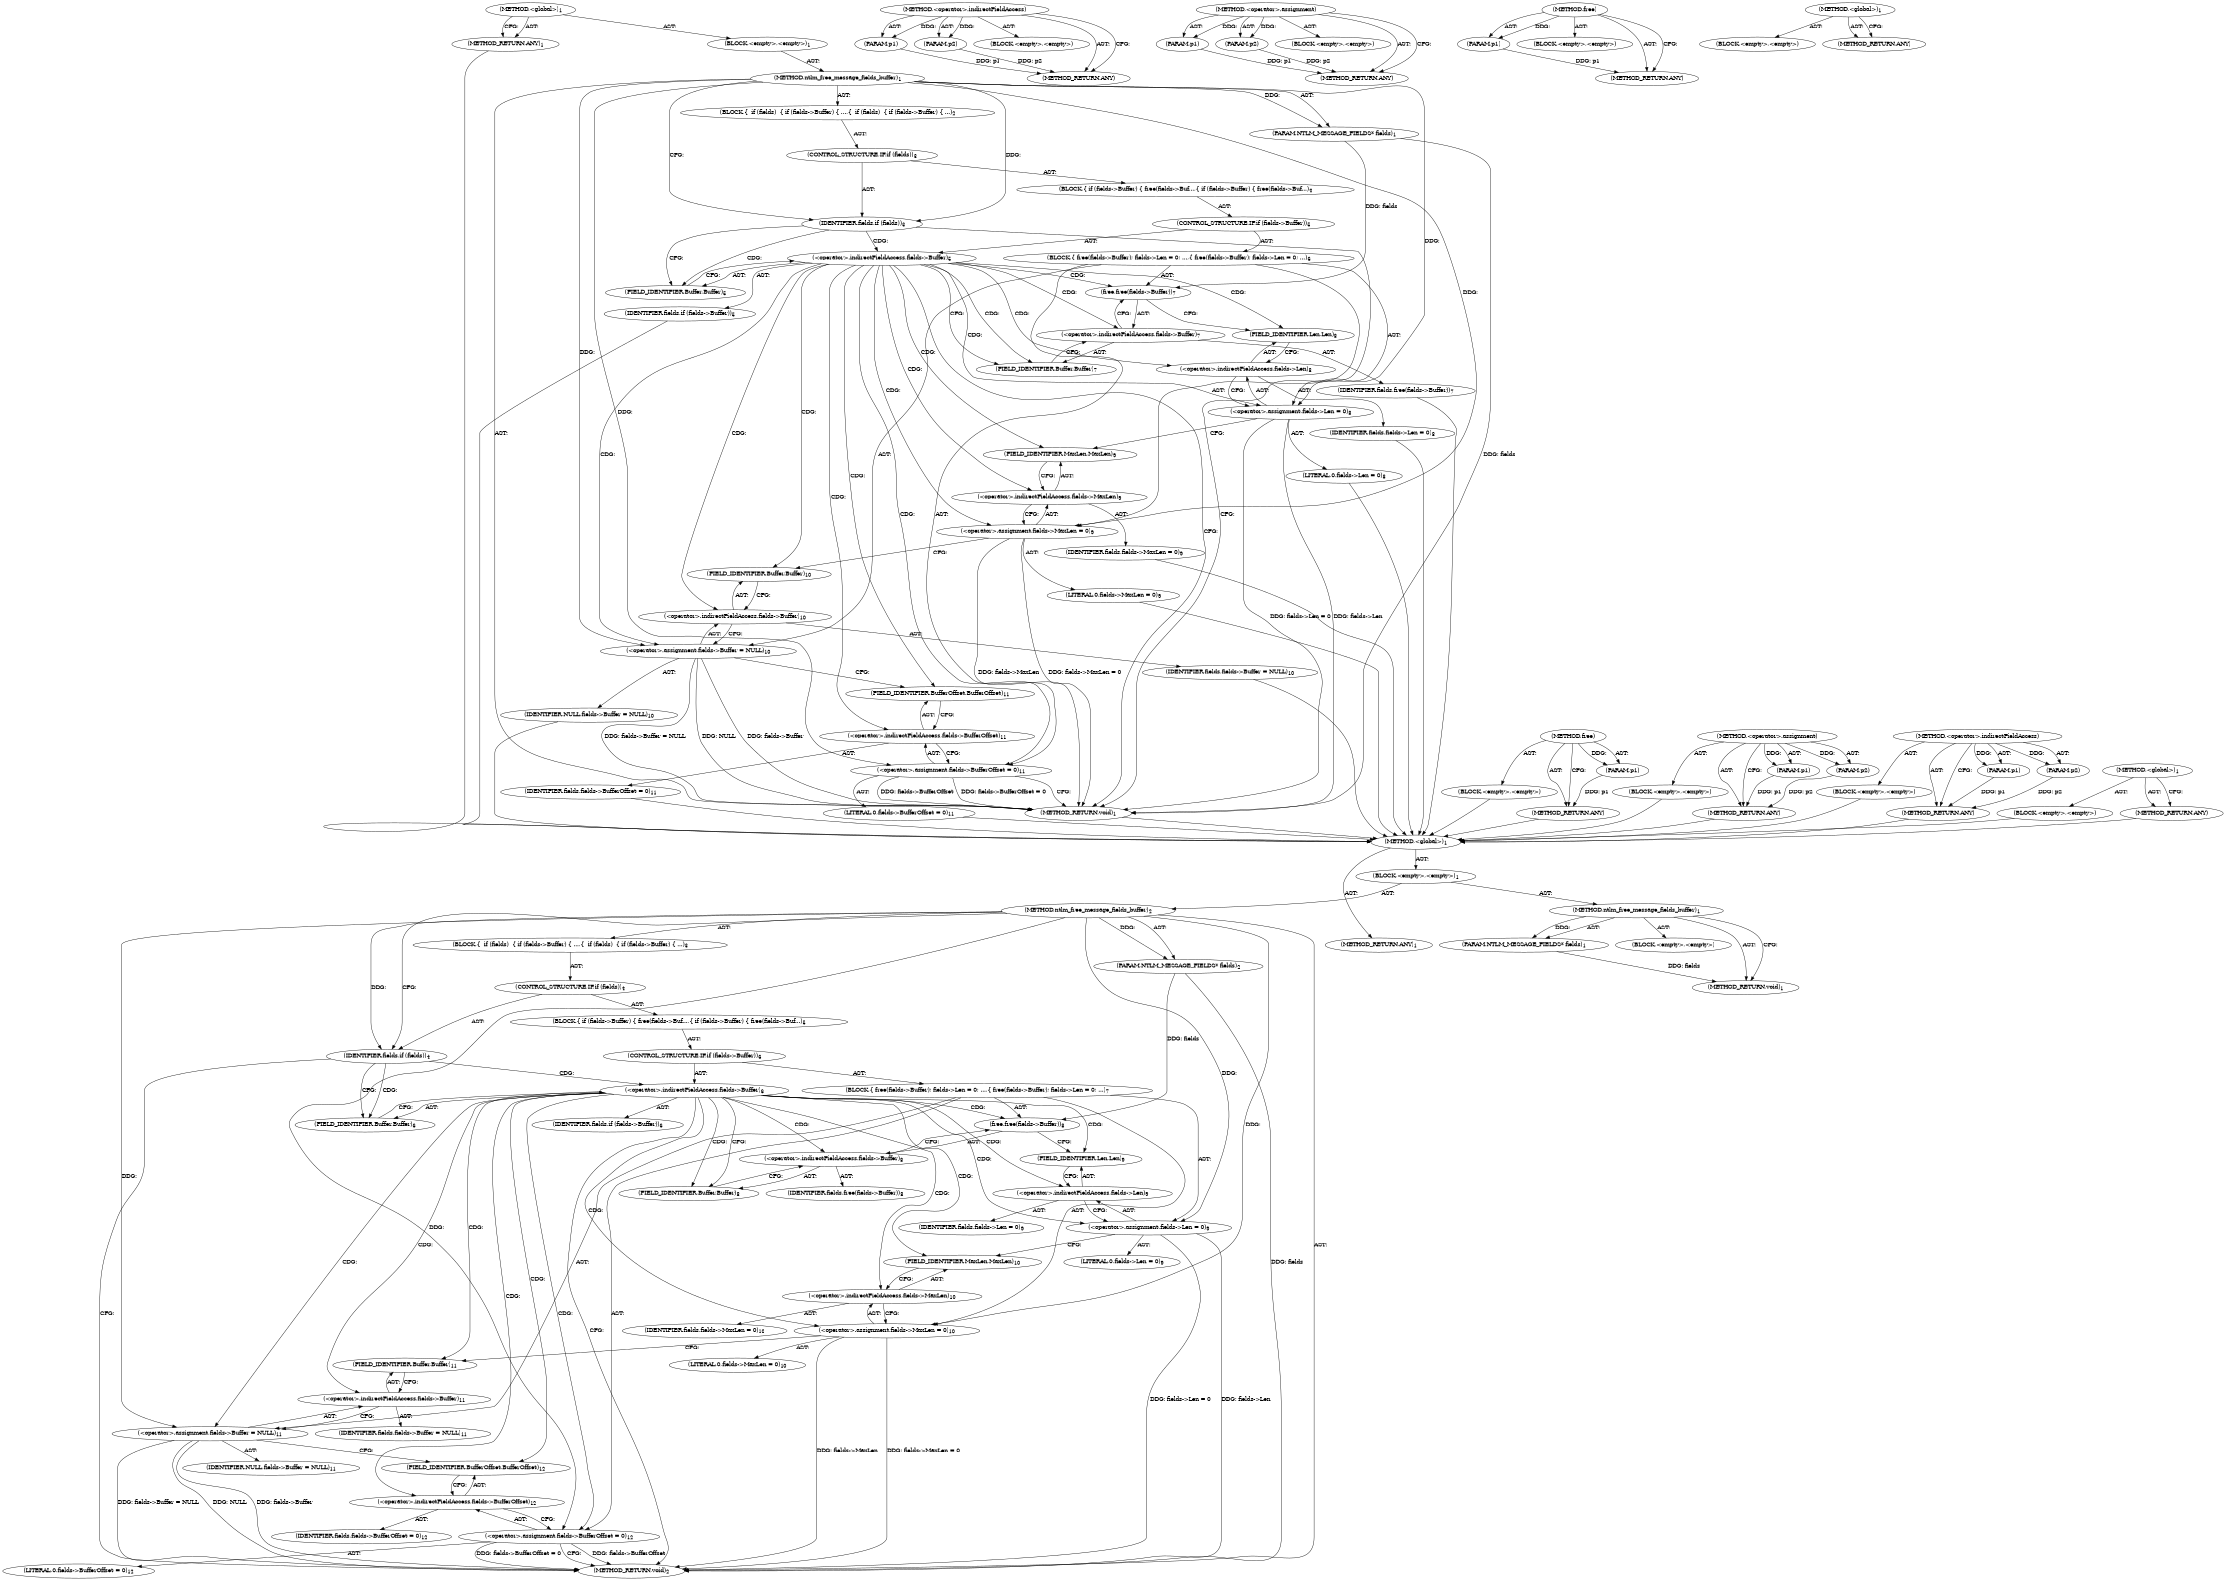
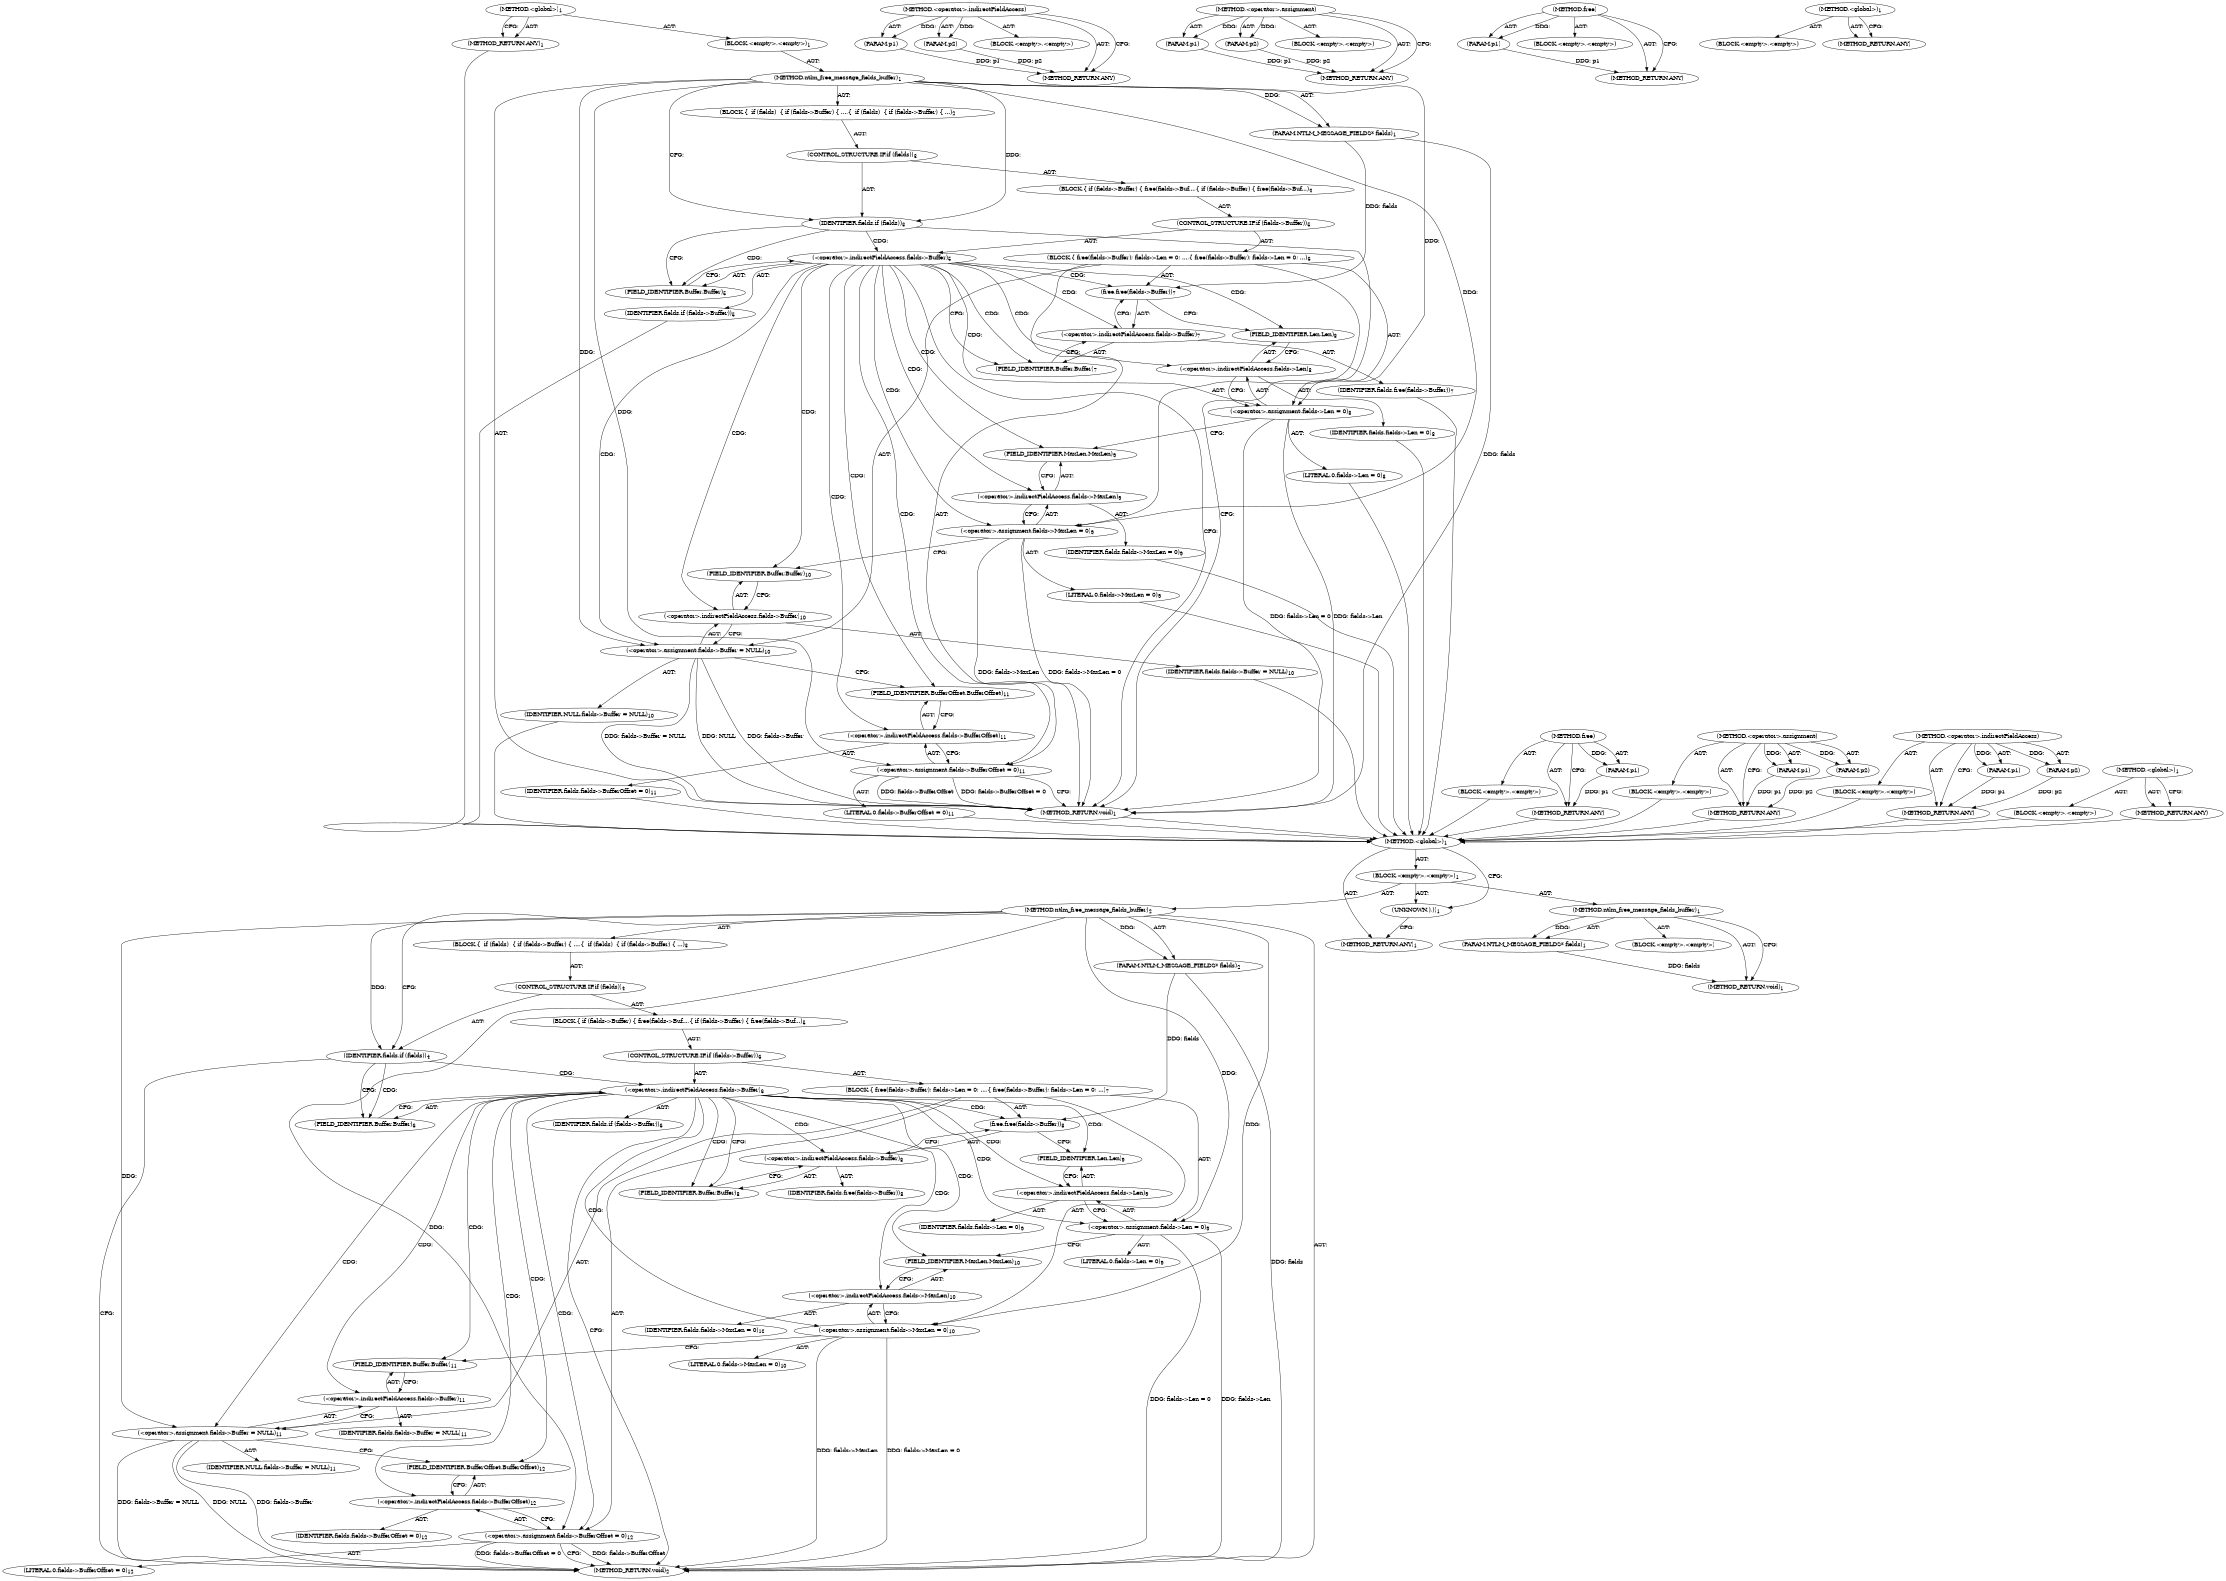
none -> (1416, 911)
